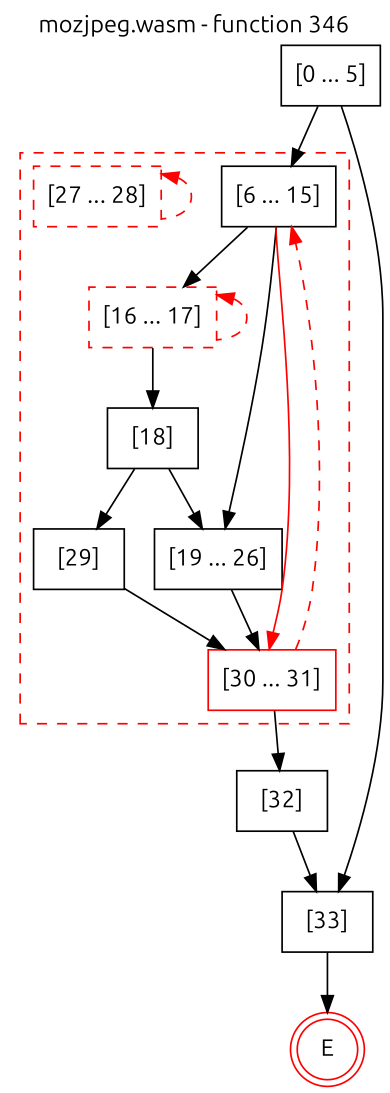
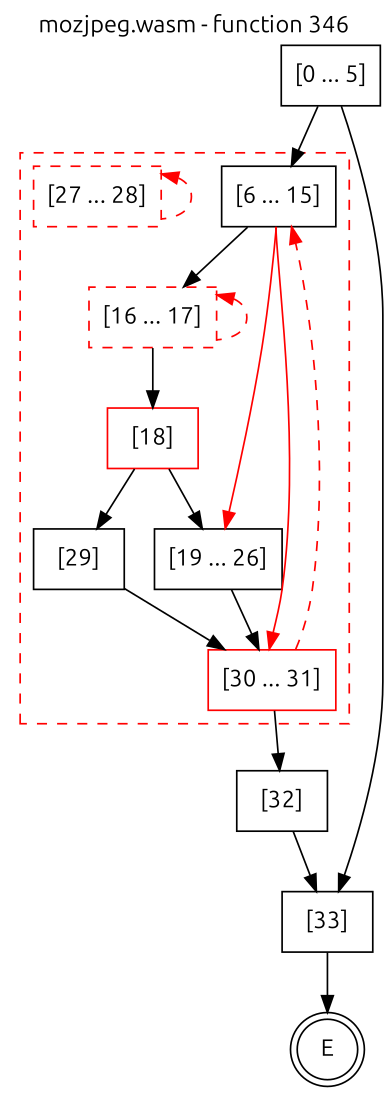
(258, 370) -> (258, 370)
(153, 438) -> (153, 438)
(327, 1049) -> (327, 1049)
